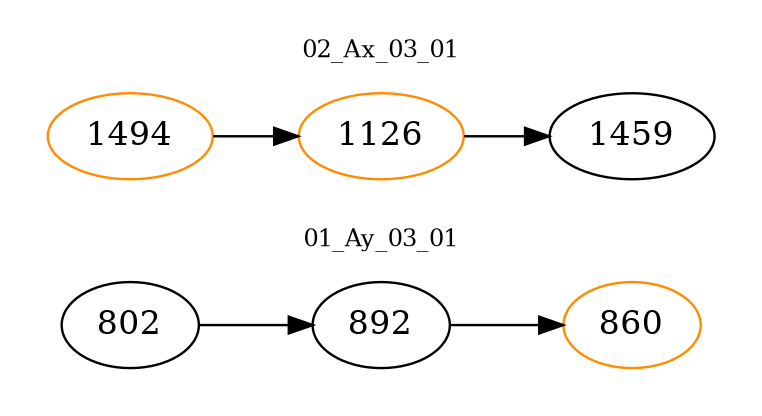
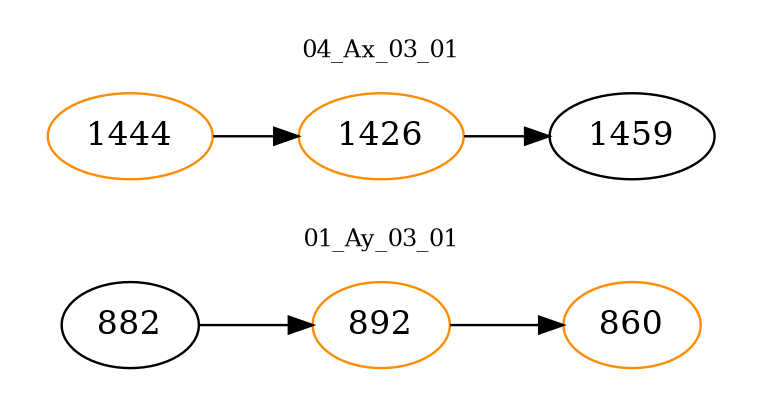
(381, 51) -> (381, 51)
(130, 136) -> (130, 136)
(381, 136) -> (381, 136)
(130, 325) -> (130, 325)
(381, 325) -> (381, 325)
